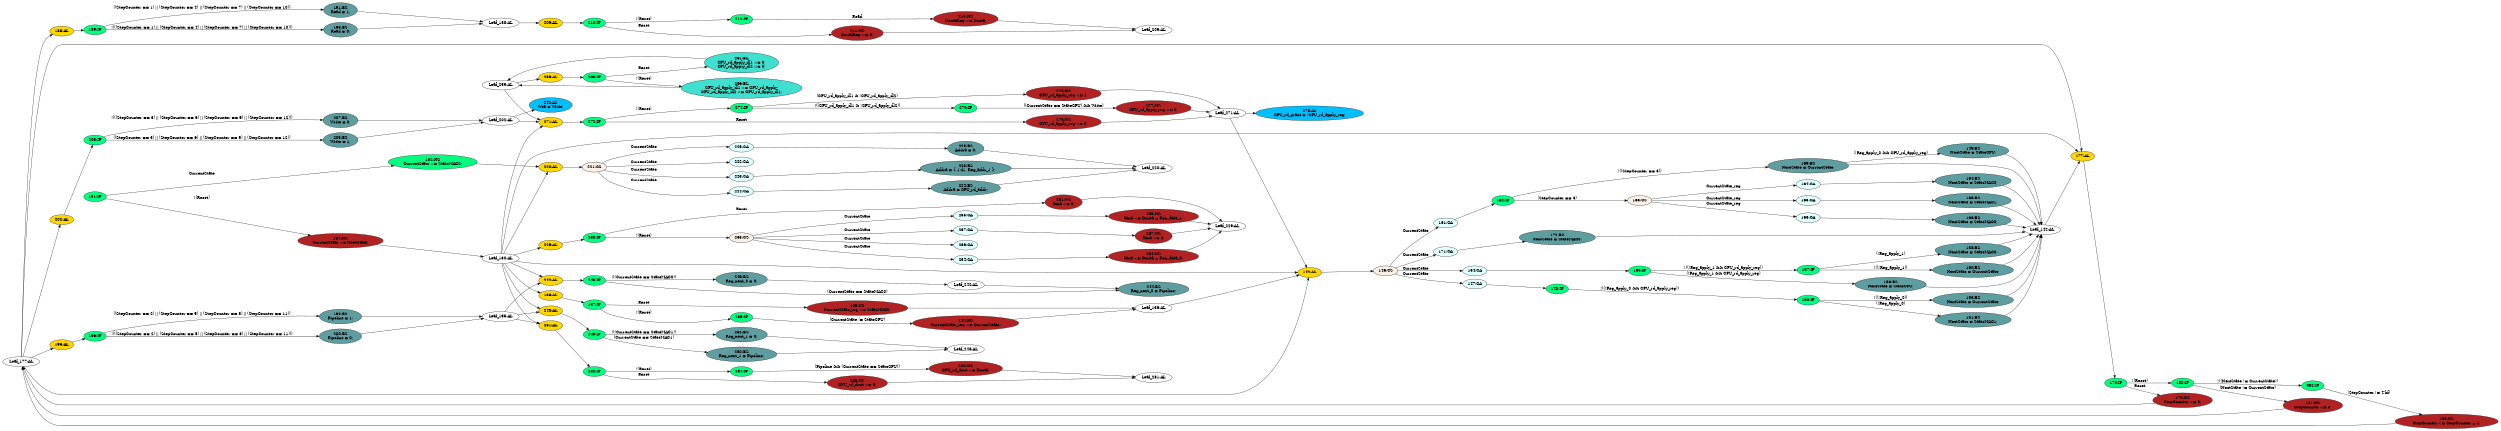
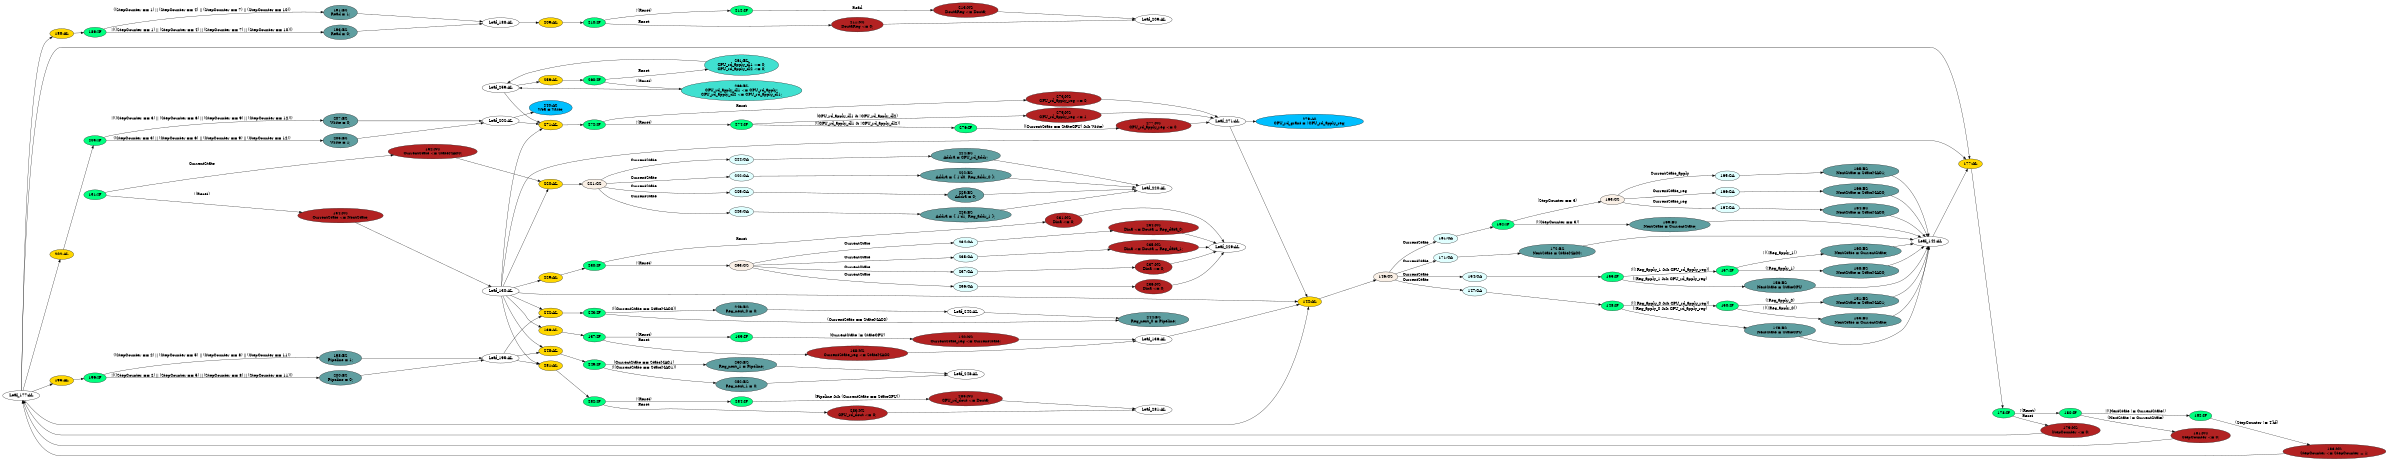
(1891, 158) -> (1682, 320)
(433, 162) -> (433, 152)
none -> (966, 175)
(1723, 198) -> (1670, 174)
none -> (1154, 287)
(2313, 386) -> (2201, 416)
